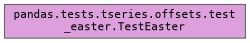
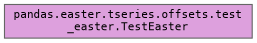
(125, 21) -> (128, 21)
